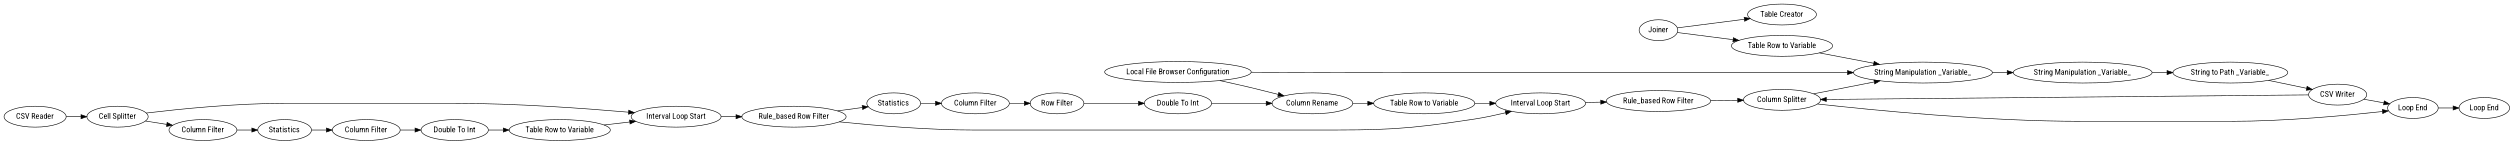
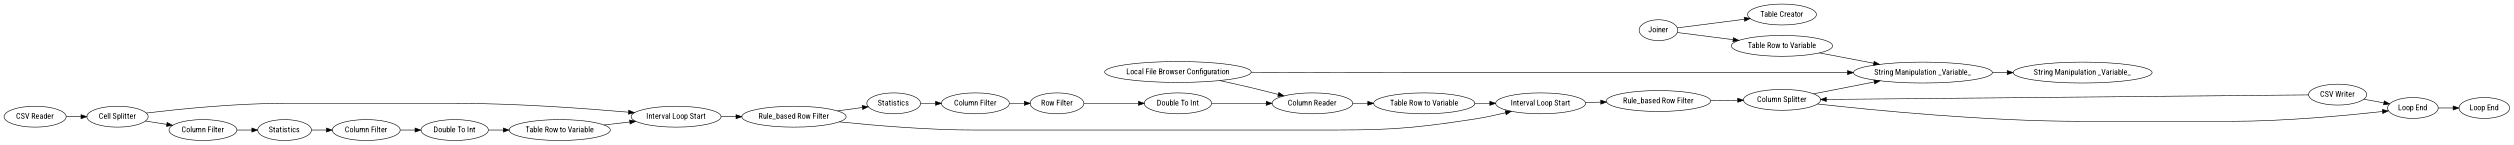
(2230, 73) -> none
(1312, 103) -> (1312, 103)
